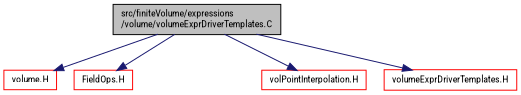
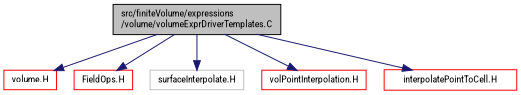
none -> (197, 80)
(450, 80) -> (450, 80)
